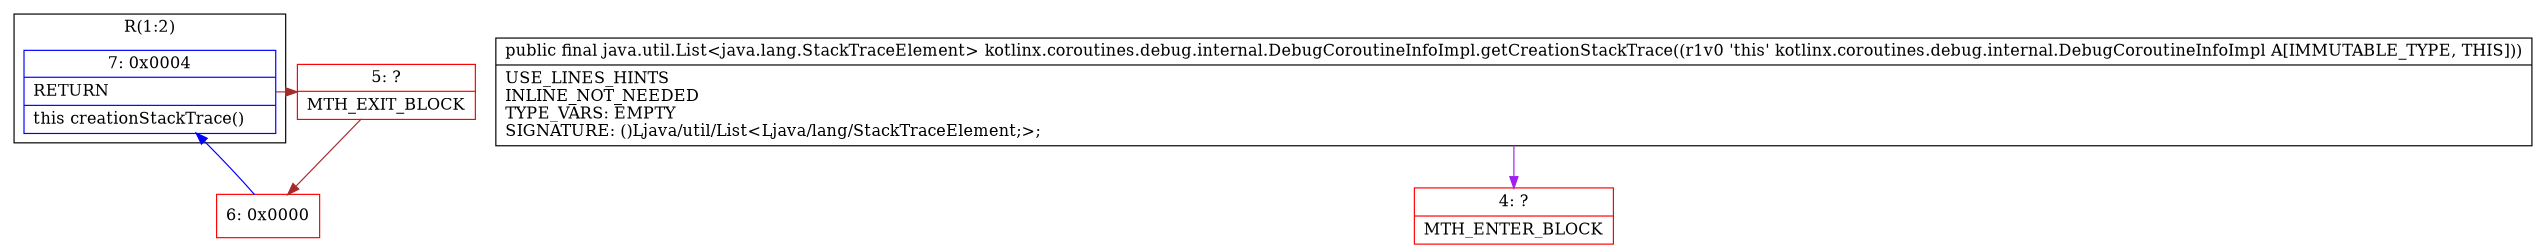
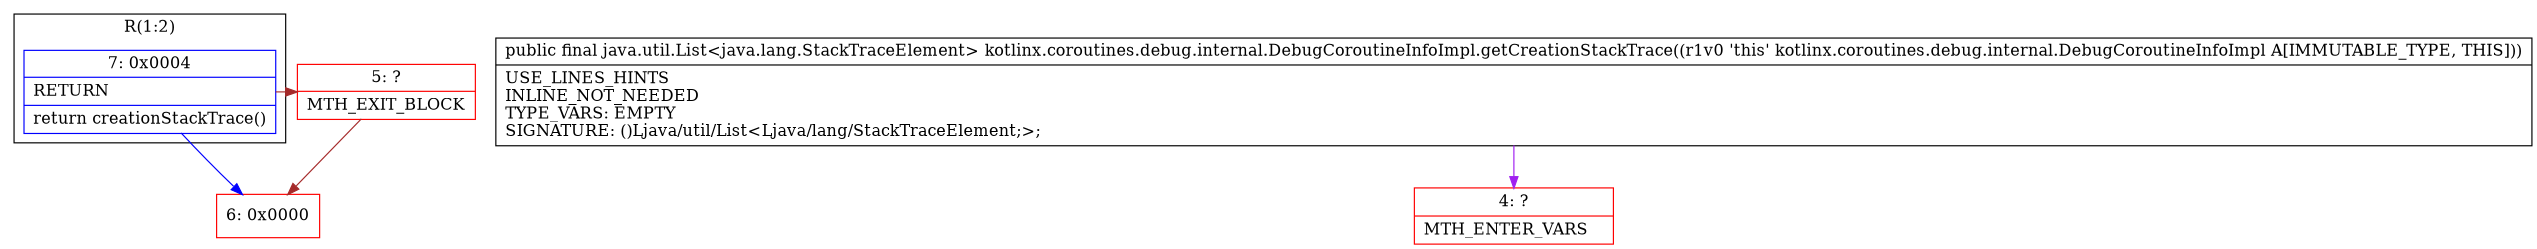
(139, 119) -> (150, 119)
(230, 168) -> (207, 160)
(1514, 229) -> (1506, 229)
